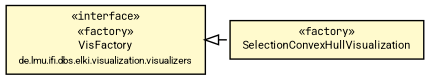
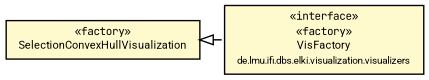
(224, 40) -> (219, 40)
